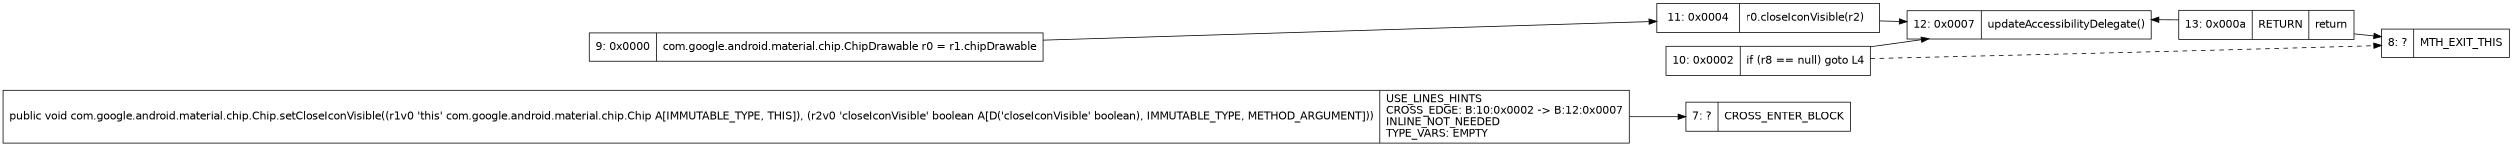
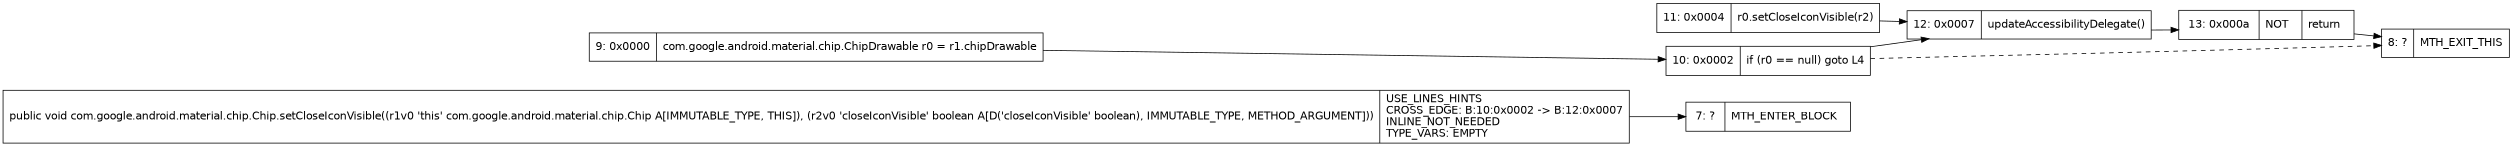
(1805, 18) -> (1805, 18)
(2169, 20) -> (2161, 30)
(2281, 24) -> (2277, 24)
(1346, 31) -> (1351, 55)
(1805, 60) -> (1805, 60)
(1784, 116) -> (1784, 116)
